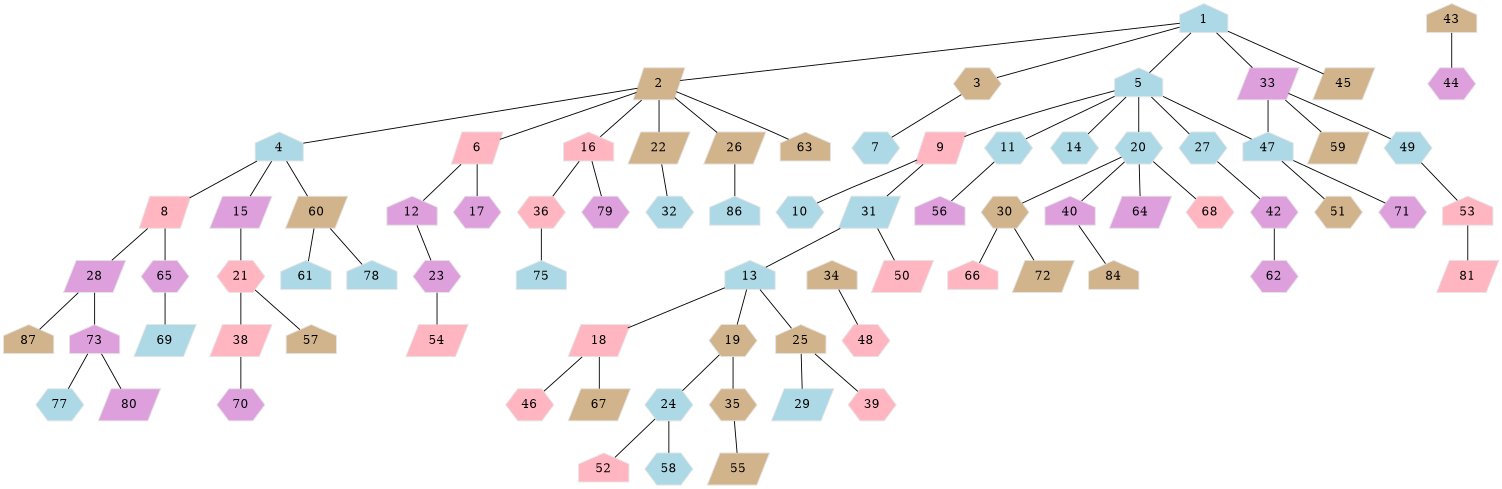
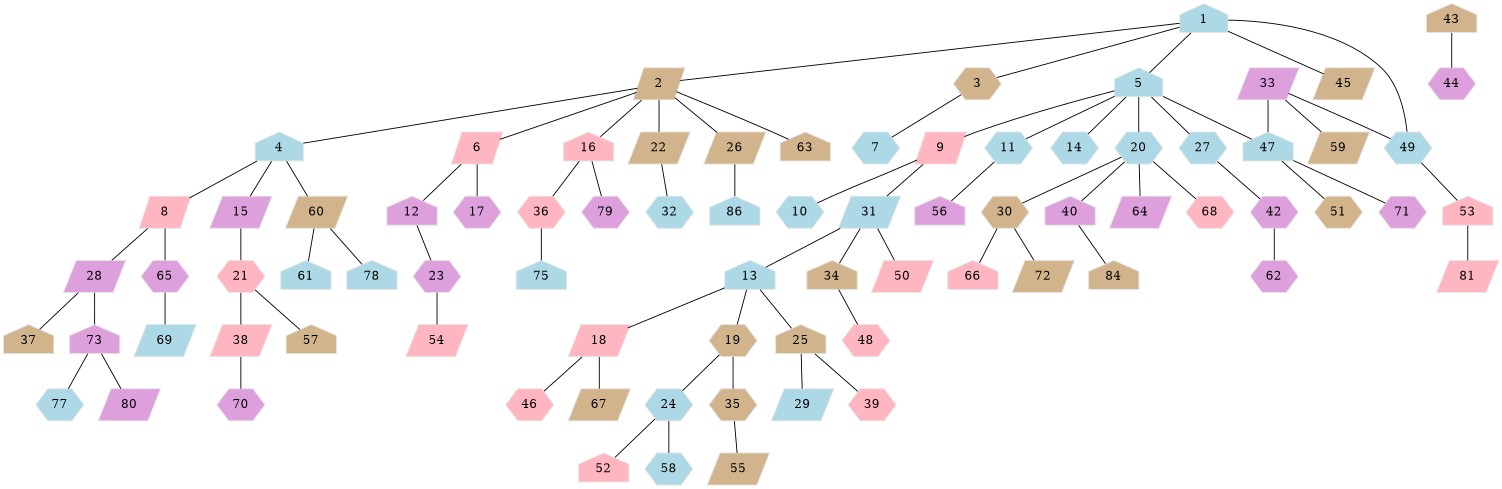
(1234, 50) -> (1342, 43)
none -> (850, 246)
(29, 341) -> (29, 341)
